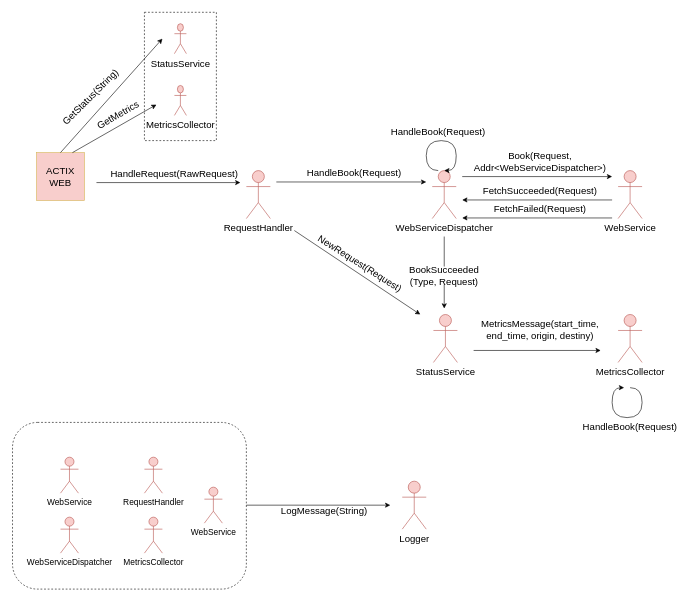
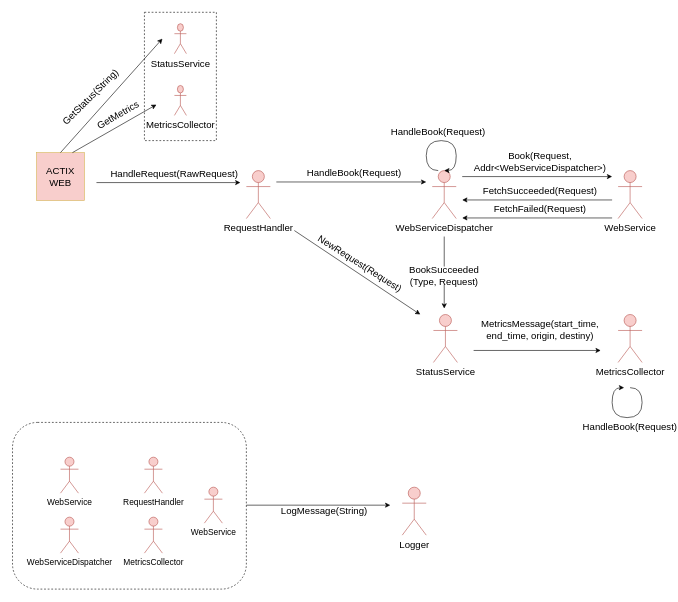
(414, 506) -> (414, 512)
